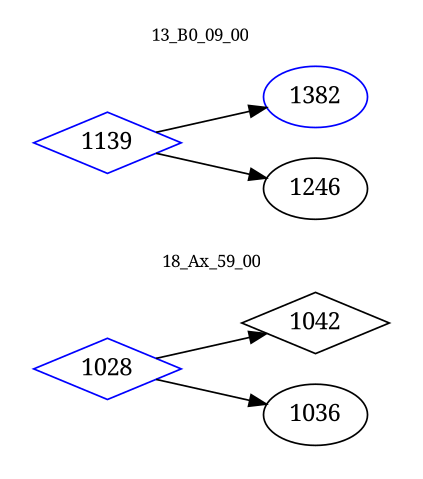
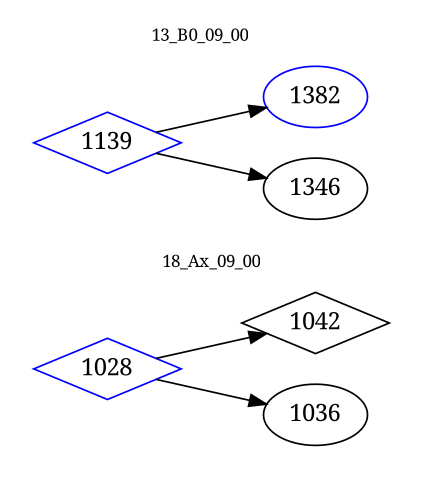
(316, 189) -> (316, 189)
(211, 263) -> (211, 263)
